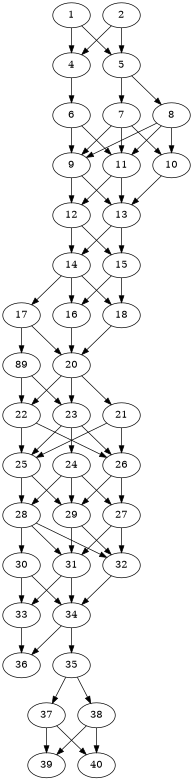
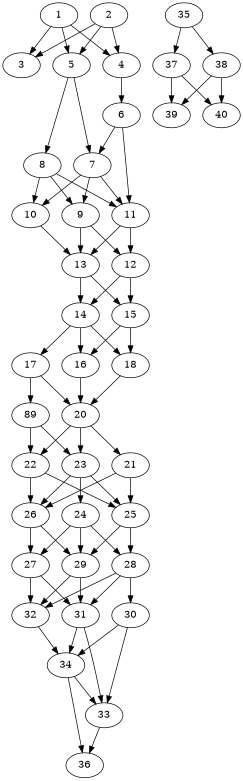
none -> (22, 65)
(72, 137) -> (109, 137)
(72, 637) -> (83, 688)
